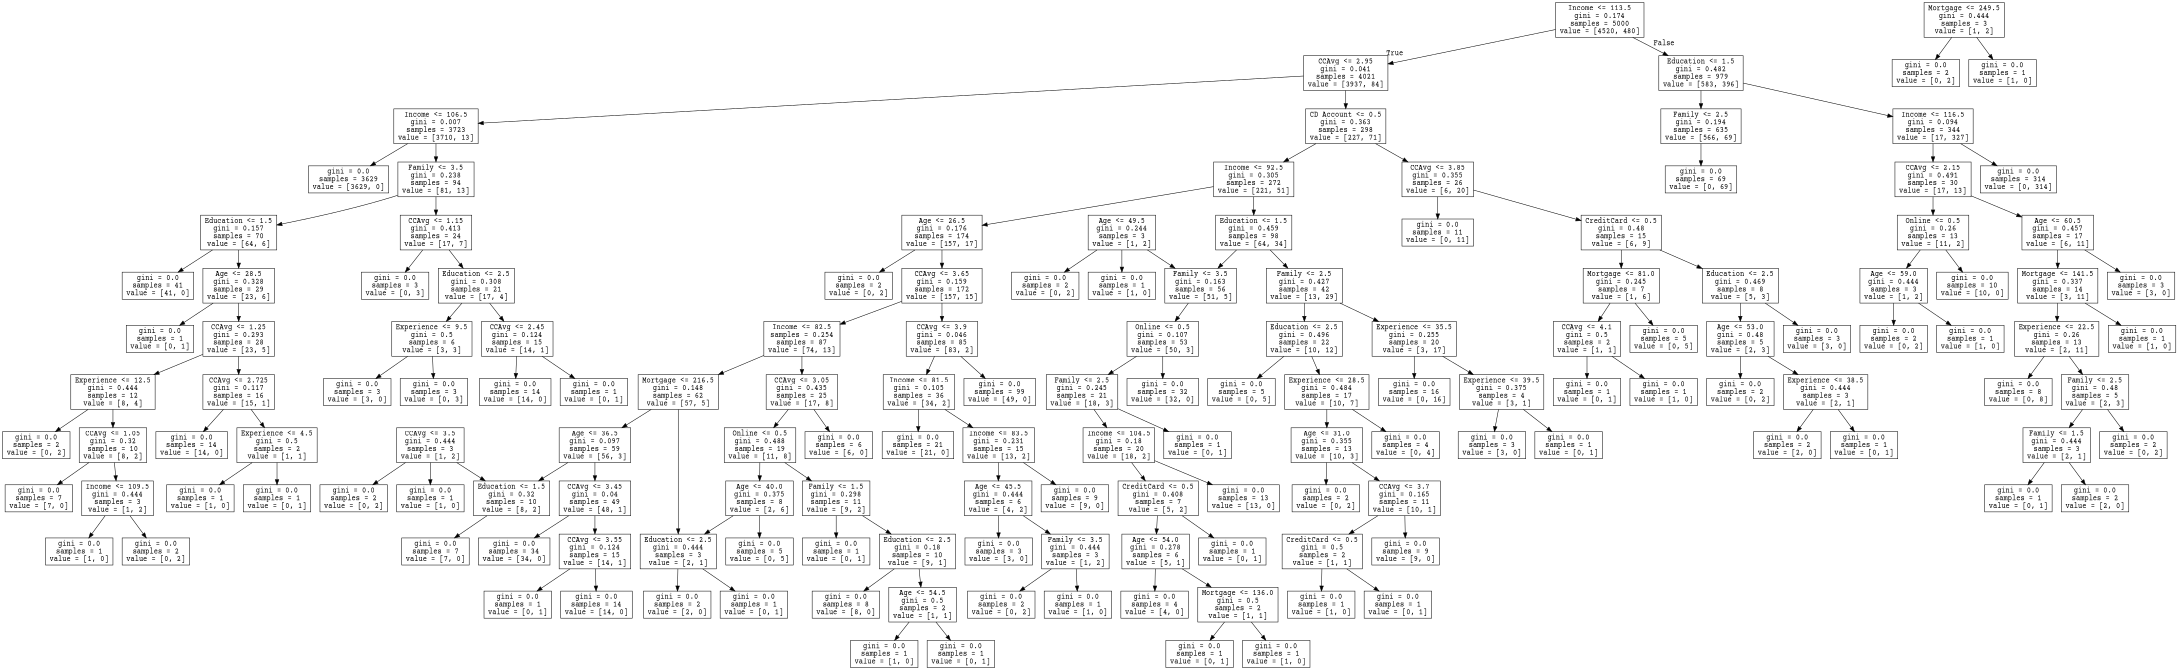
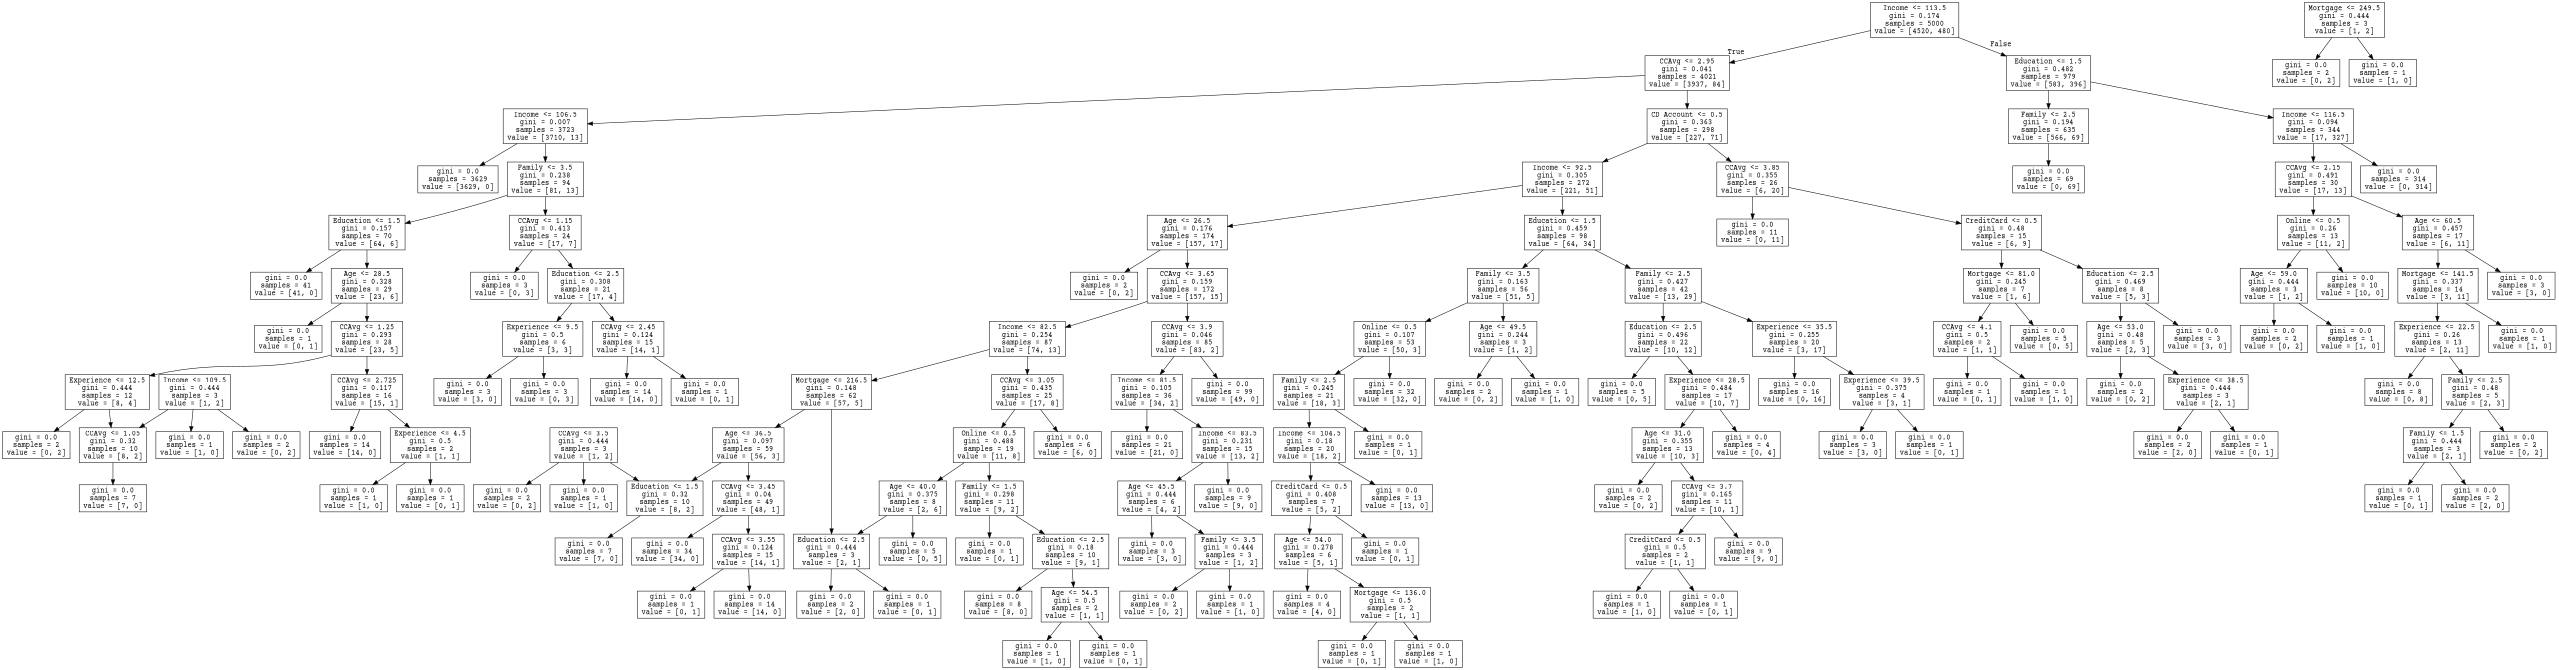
(1159, 258) -> (1503, 310)
(802, 339) -> (1027, 339)
(115, 469) -> (156, 417)
